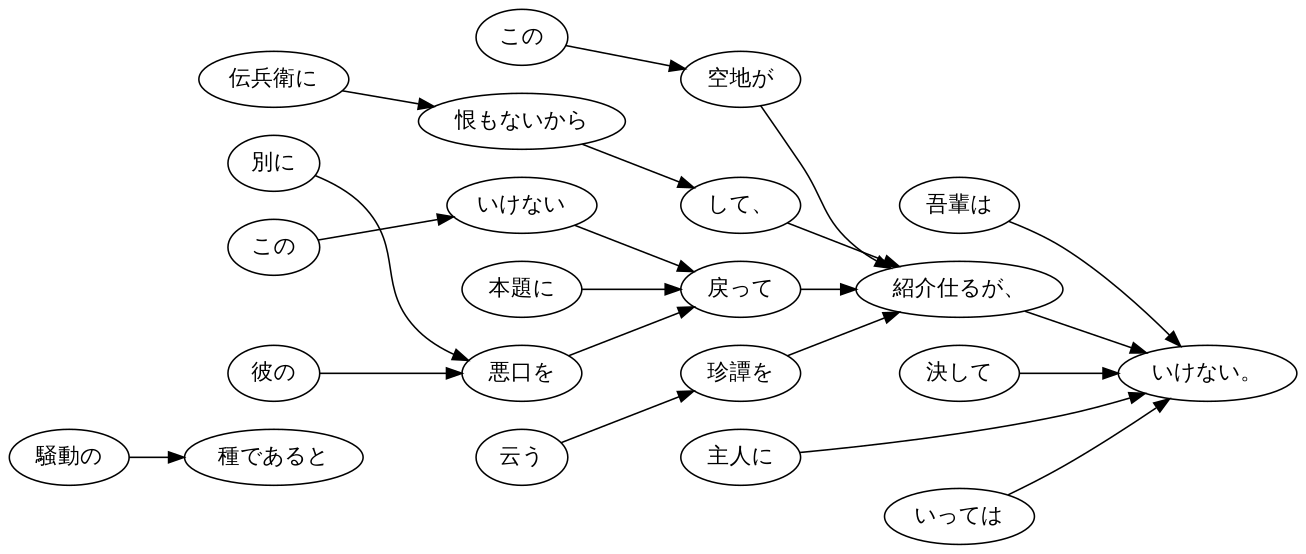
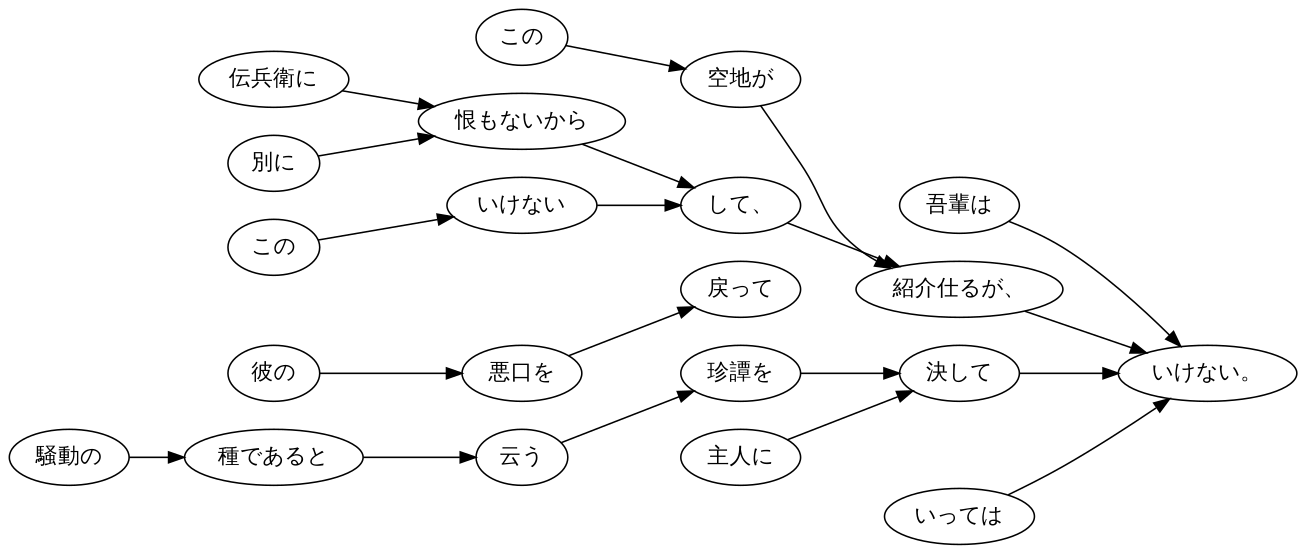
(627, 246) -> (631, 205)
(389, 262) -> (368, 147)
(522, 289) -> none
(821, 289) -> none
(836, 337) -> (842, 373)
(966, 432) -> (843, 418)
none -> (412, 457)
